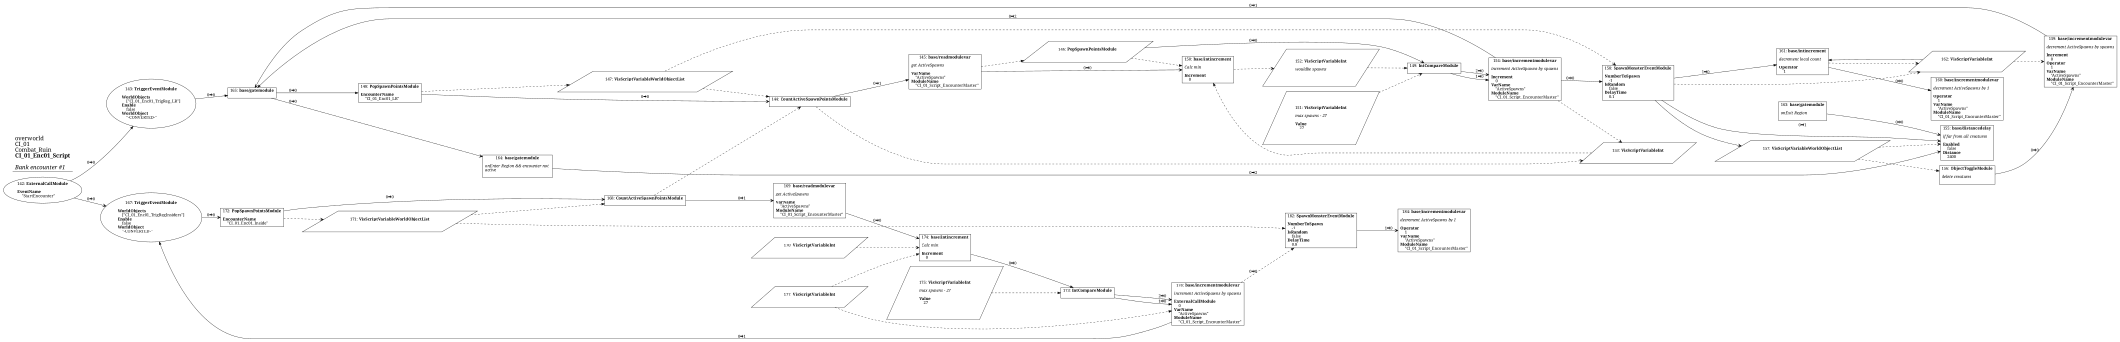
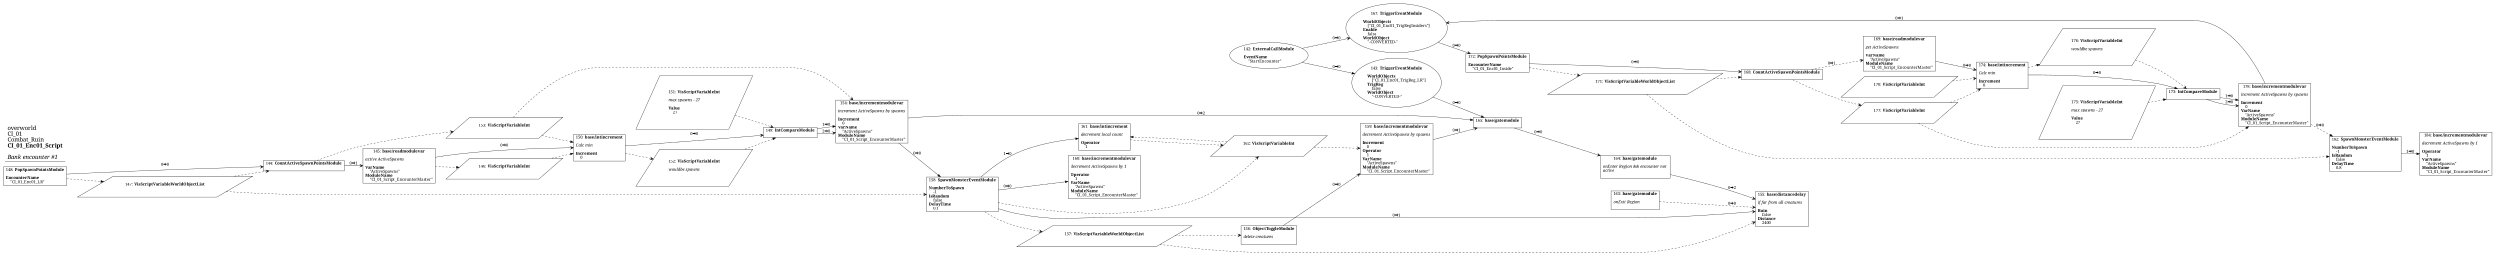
(1284, 42) -> (693, 141)
none -> (2097, 47)
(1092, 49) -> (509, 166)
(1877, 60) -> (1180, 139)
(928, 65) -> (385, 159)
(1871, 77) -> (1032, 186)
(870, 88) -> (352, 166)
(735, 92) -> (250, 174)
(316, 93) -> none
(129, 105) -> (1375, 84)
(1589, 121) -> (679, 68)
(1883, 122) -> (1706, 204)
(1693, 130) -> (1011, 224)
(1951, 145) -> (1763, 211)
(726, 152) -> (1825, 94)
(1897, 165) -> (1207, 236)
(728, 201) -> (1836, 65)
(1376, 230) -> (2409, 154)
(873, 269) -> (1964, 97)
(1195, 302) -> (2252, 103)
(643, 339) -> (1871, 21)
